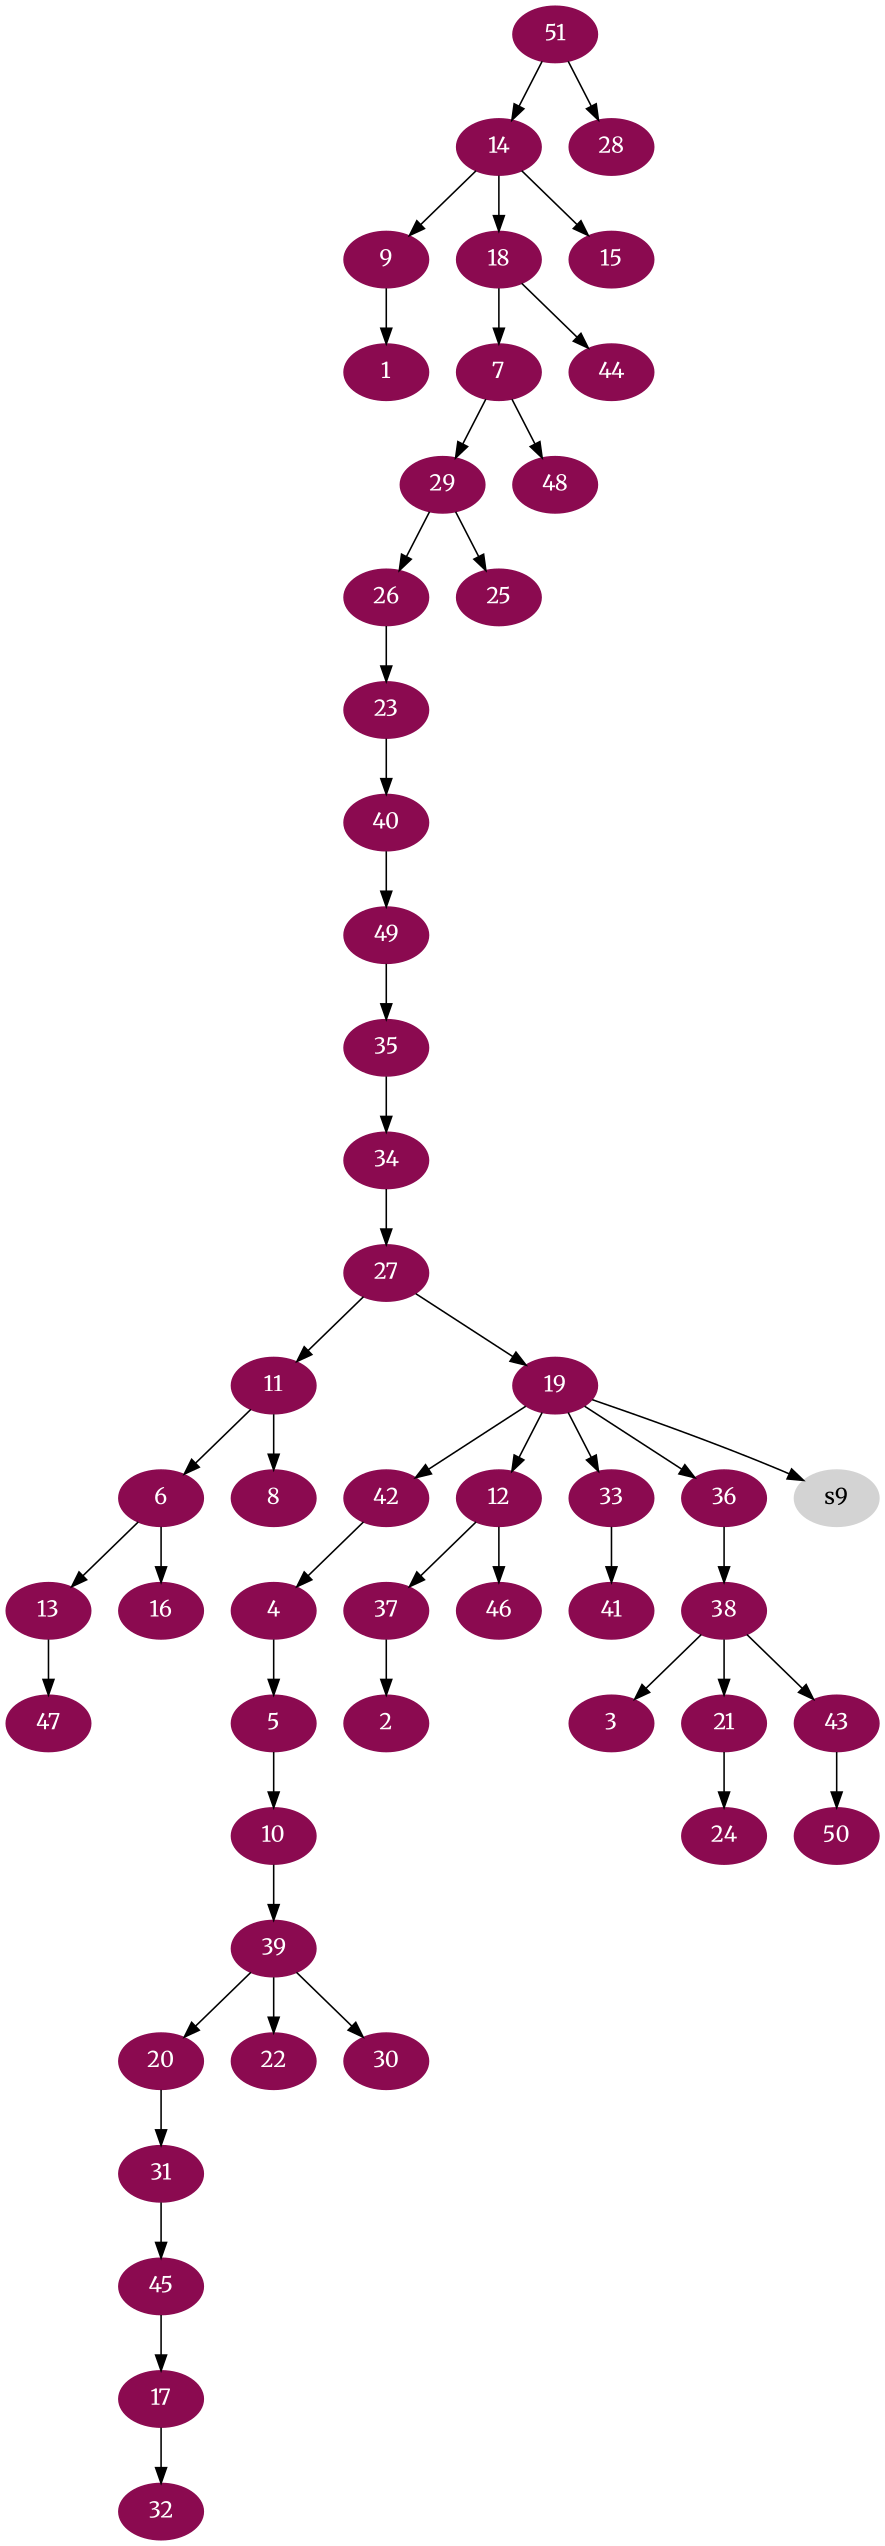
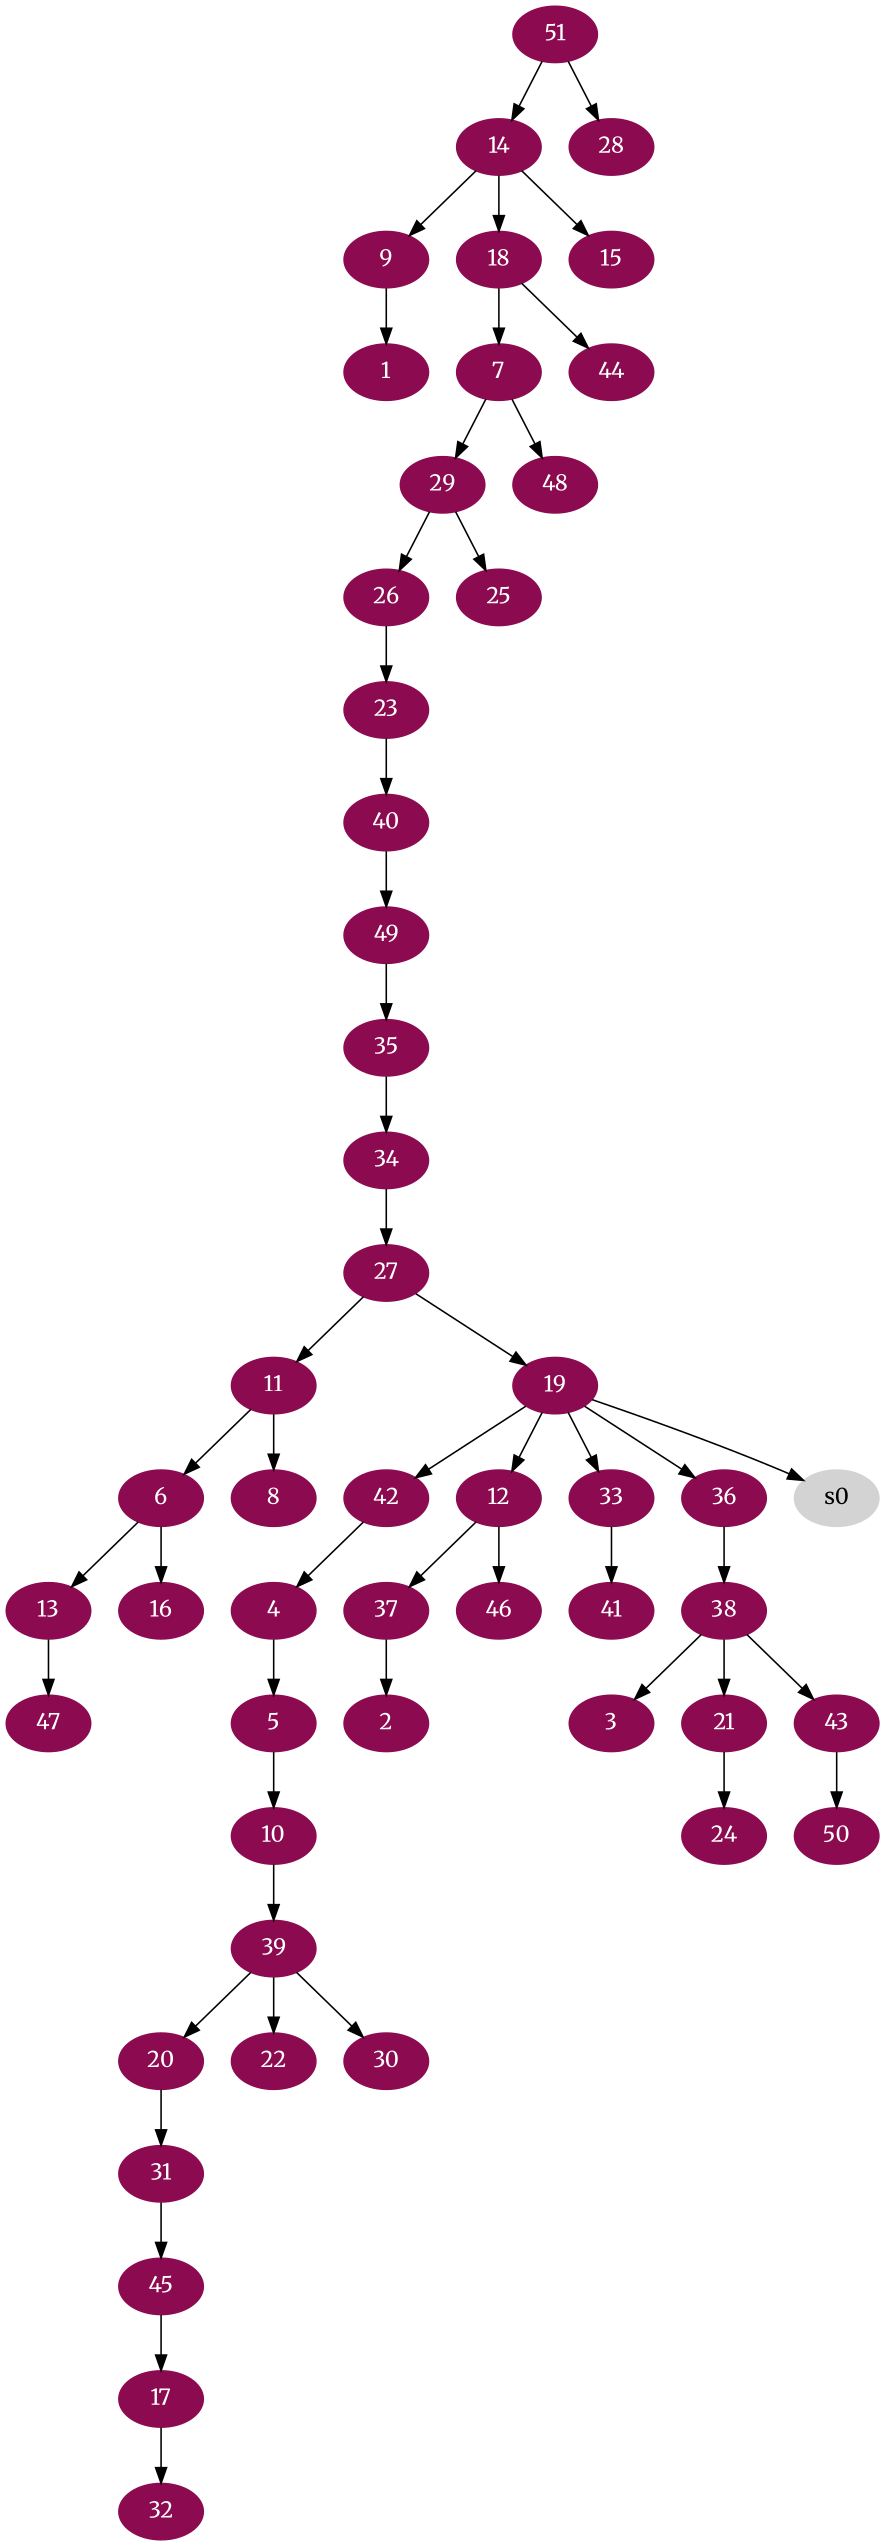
(837, 1498) -> (837, 1498)
